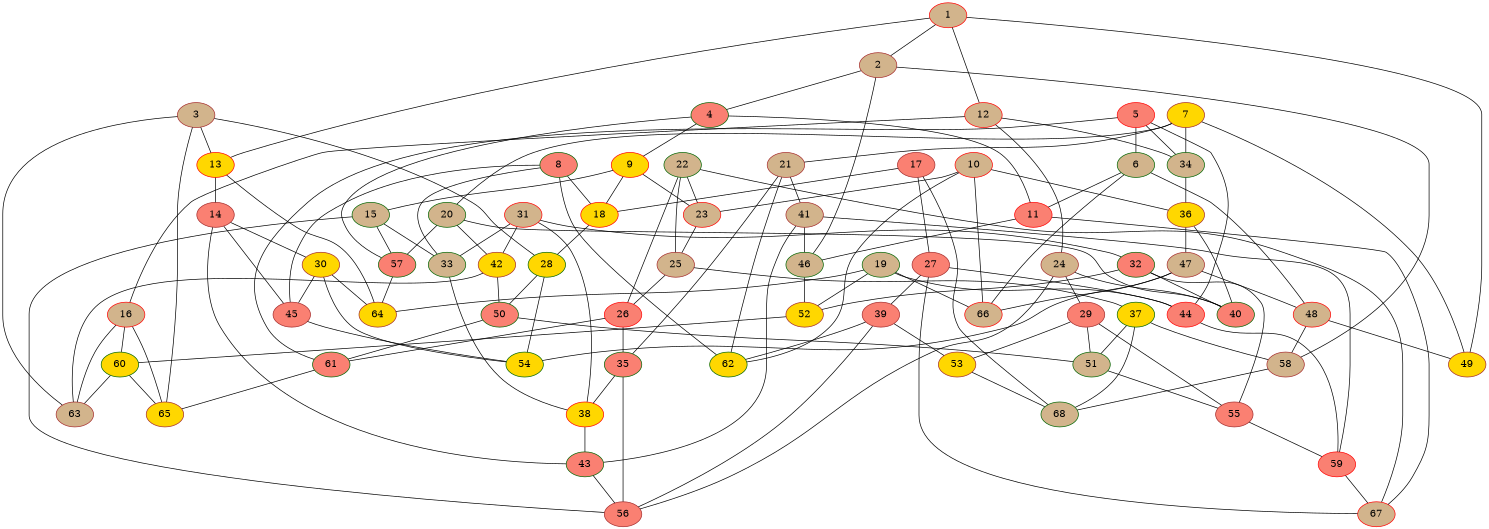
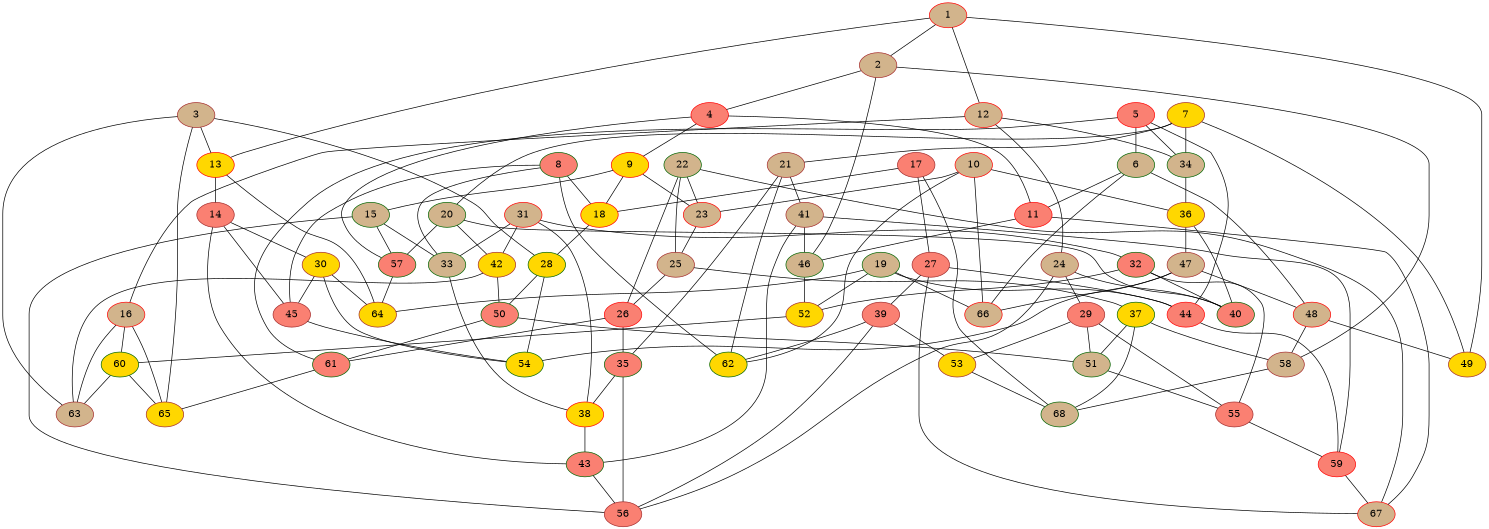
(710, 115) -> (710, 115)
